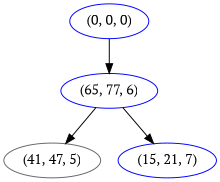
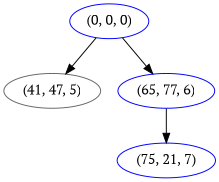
(84, 122) -> (84, 52)
(167, 160) -> (166, 160)
